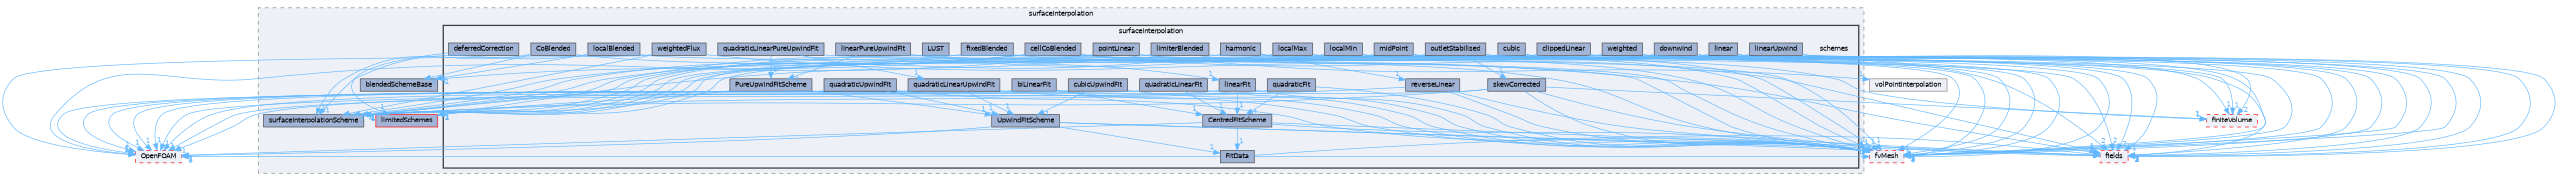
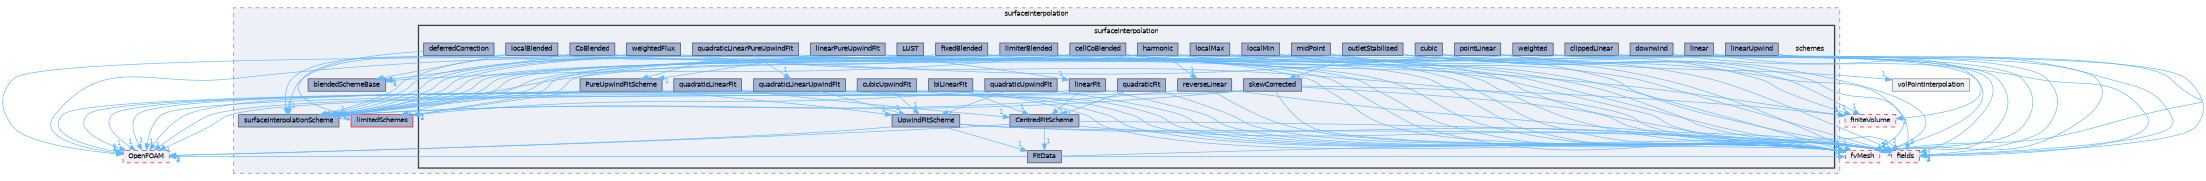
(1681, 59) -> none
(423, 94) -> (702, 101)
